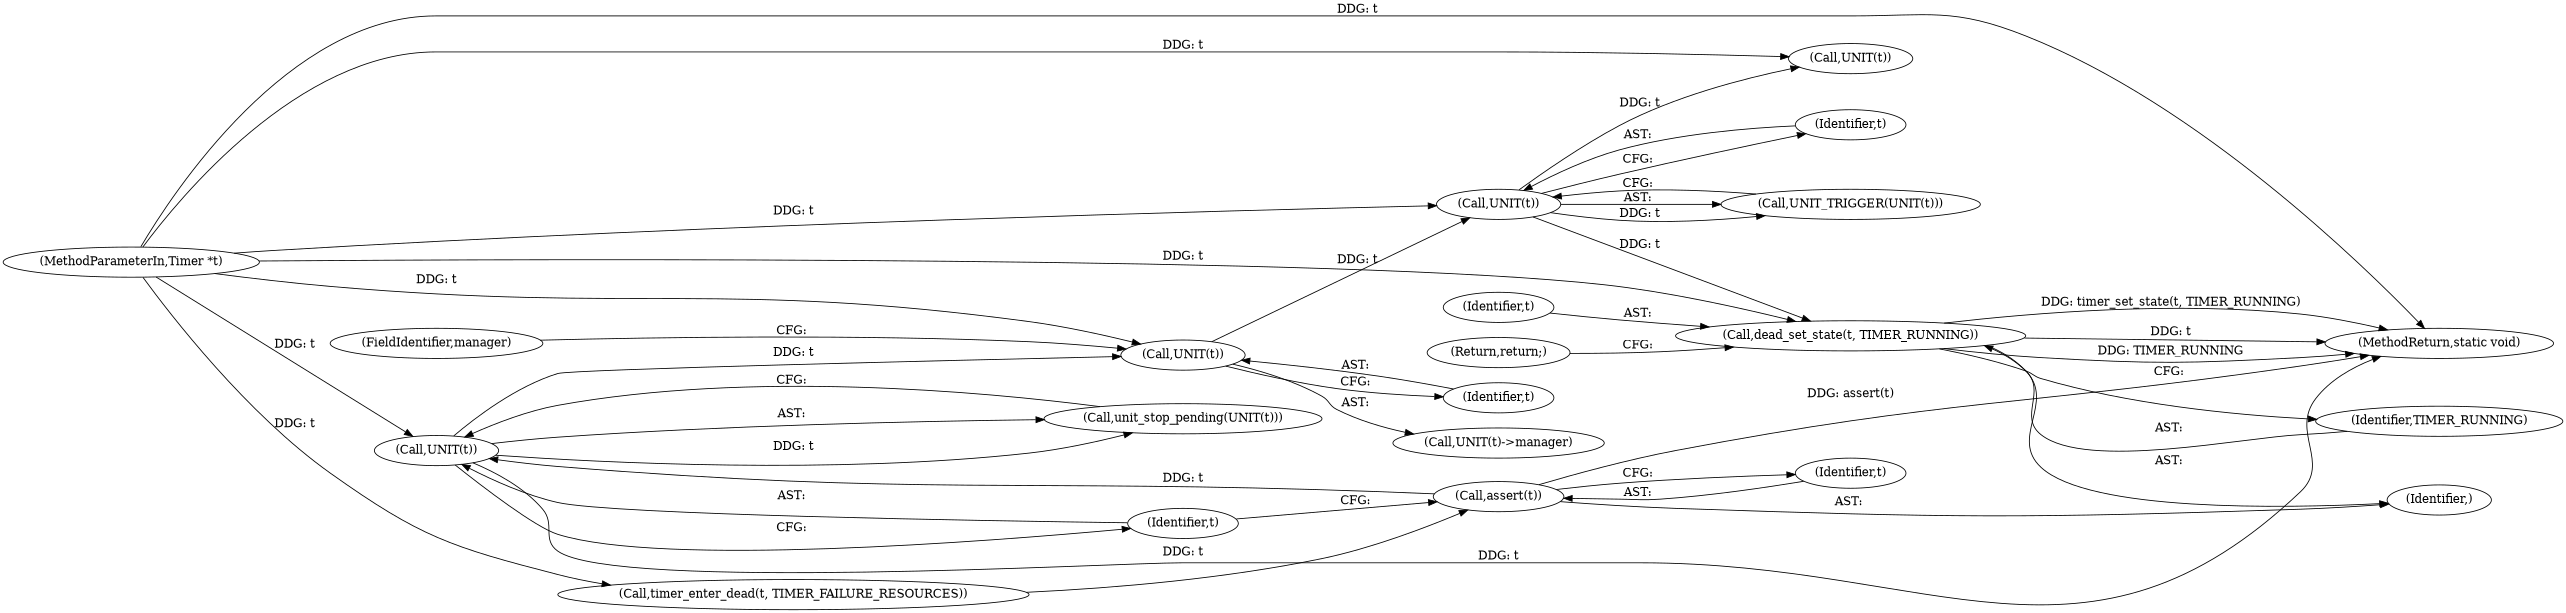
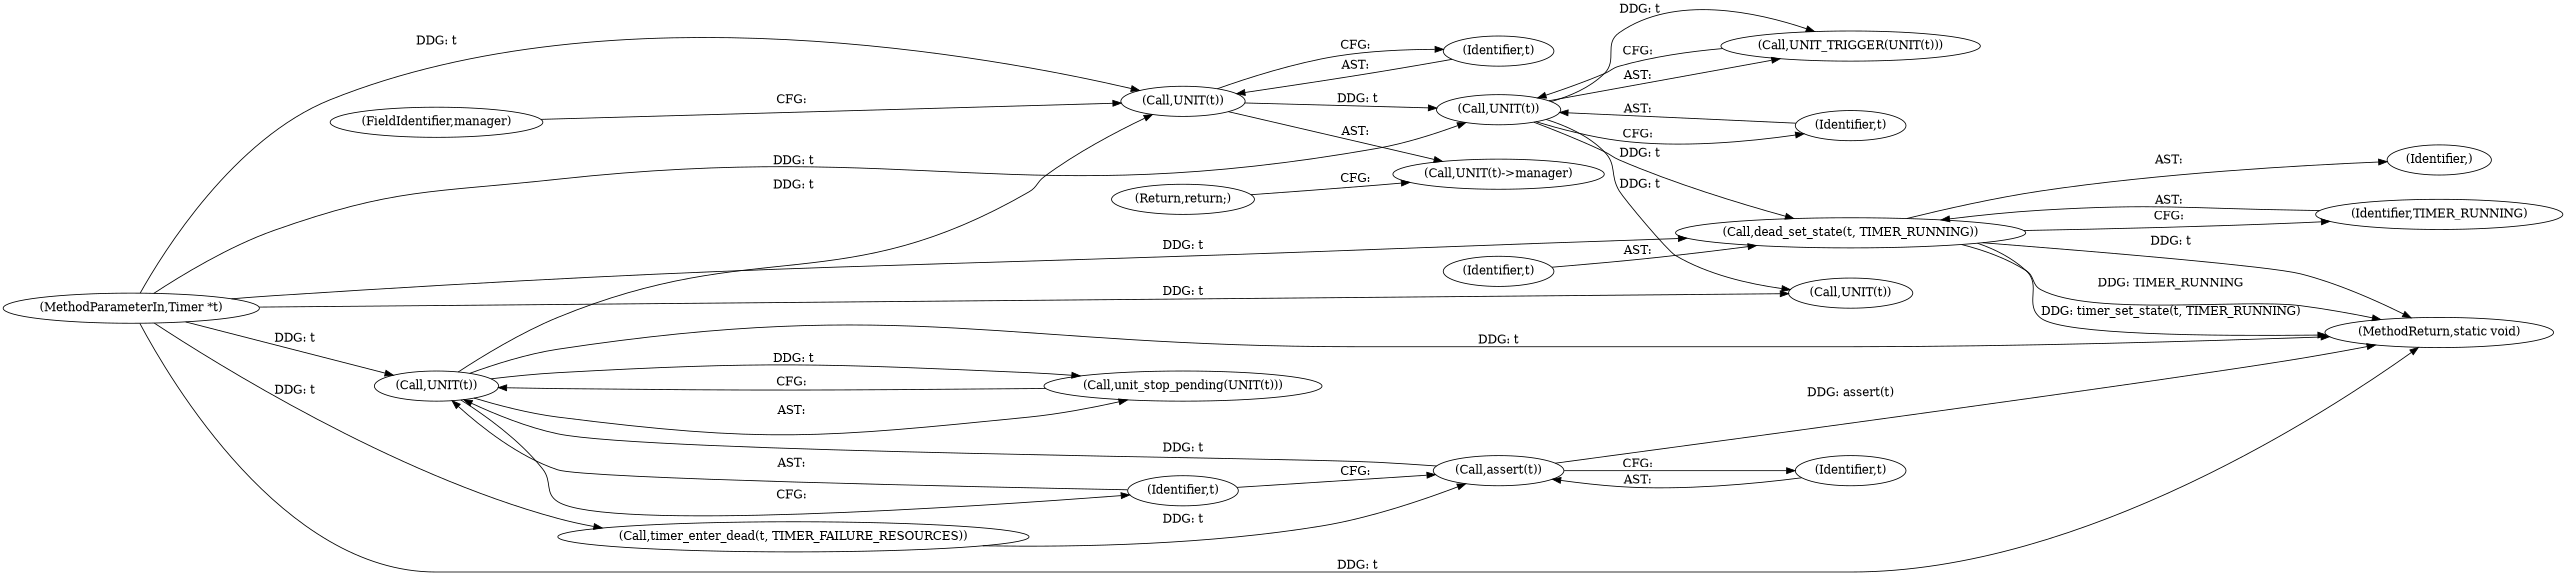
(1647, 352) -> (1326, 189)
(1970, 516) -> none
